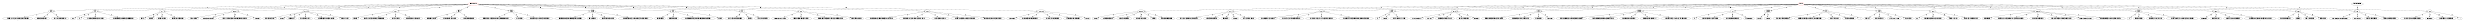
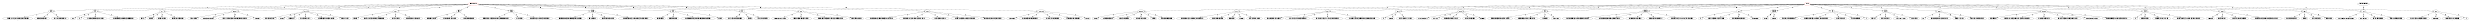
(1189, 18) -> (1192, 18)
